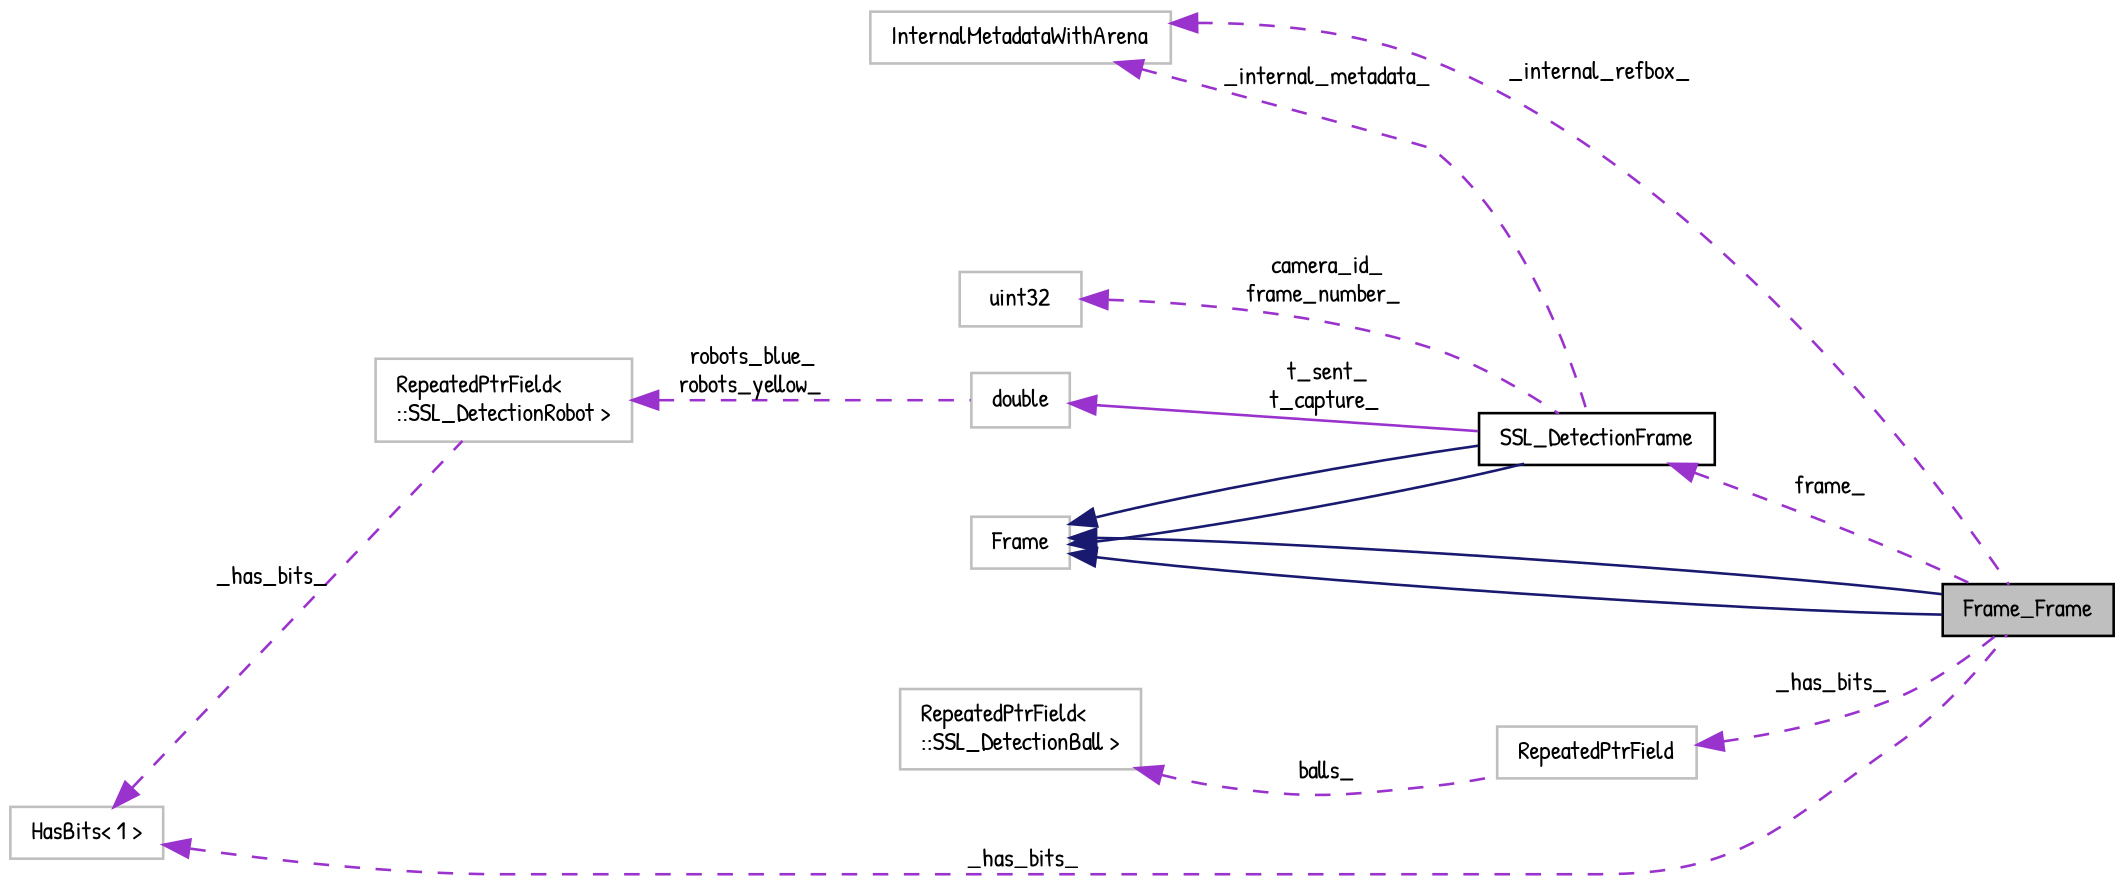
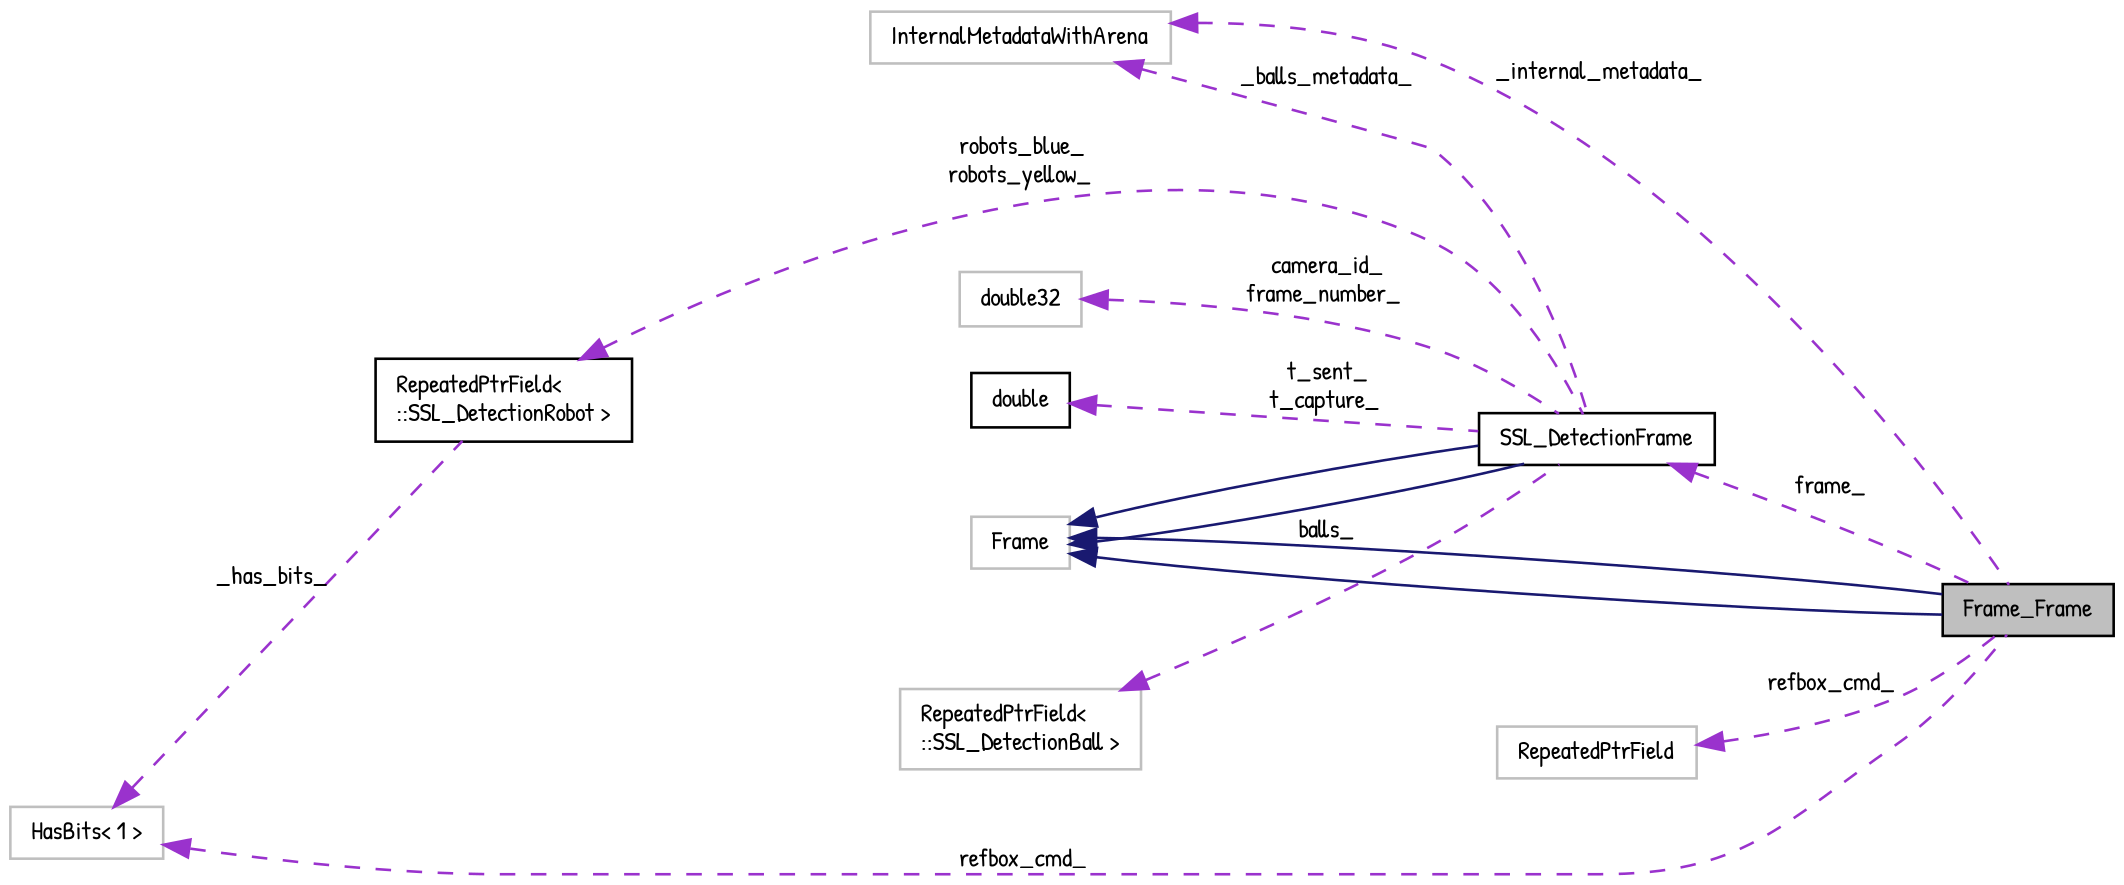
(1597, 73) -> (1597, 73)
(1325, 78) -> (1325, 78)
(1021, 299) -> (1021, 299)
(504, 400) -> (504, 400)
(815, 400) -> (1125, 193)
(1021, 400) -> (1021, 400)
(1287, 418) -> (1287, 418)
(1829, 684) -> (1829, 684)
(1329, 795) -> (1327, 599)
(1021, 860) -> (1021, 860)
